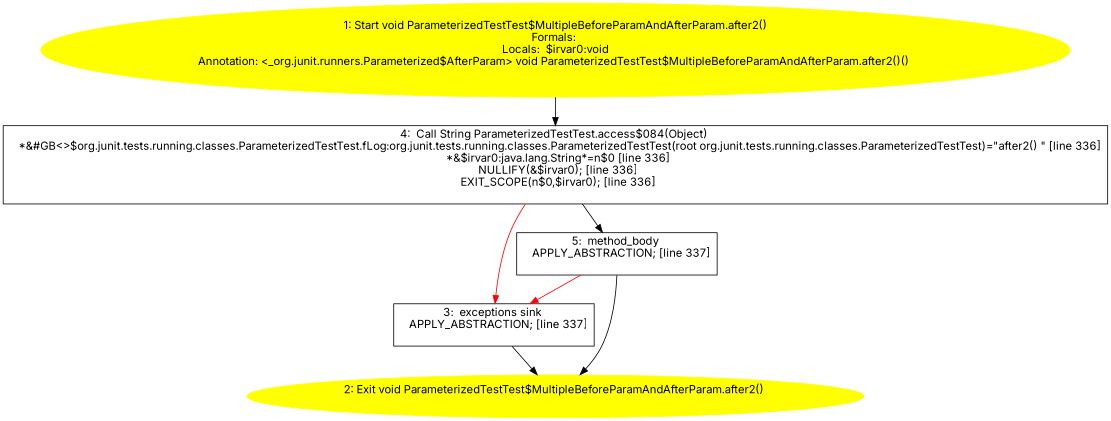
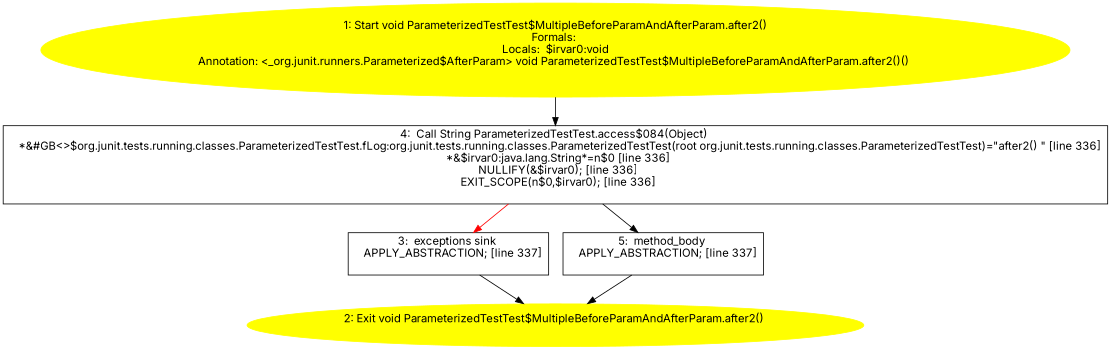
(559, 287) -> none
